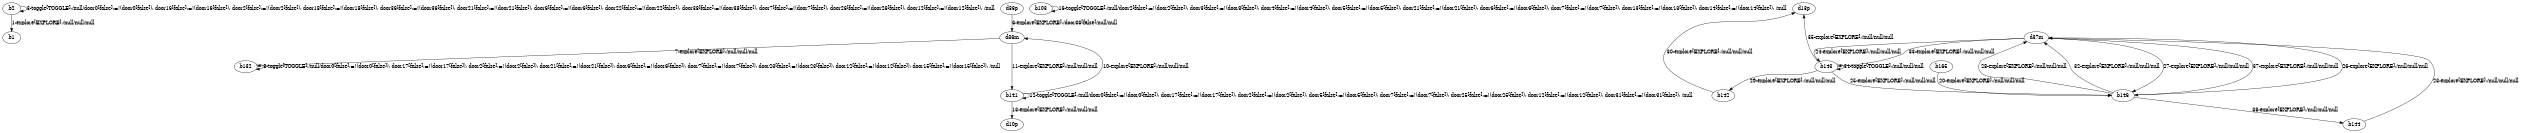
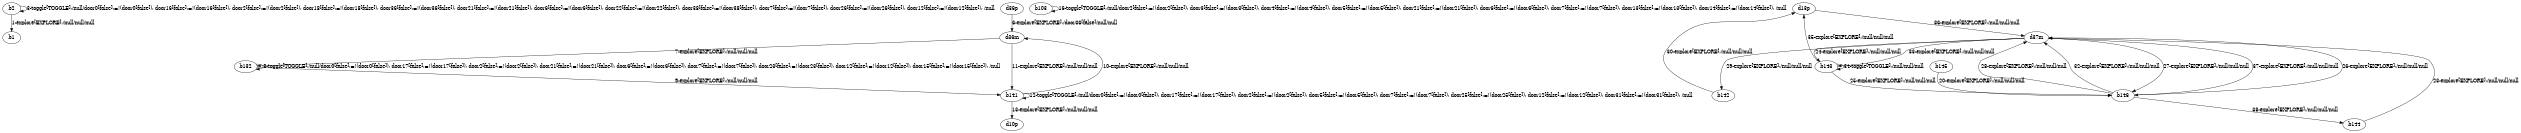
none -> (1918, 23)
(1941, 67) -> (1941, 67)
(1773, 74) -> (1812, 49)
none -> (627, 81)
